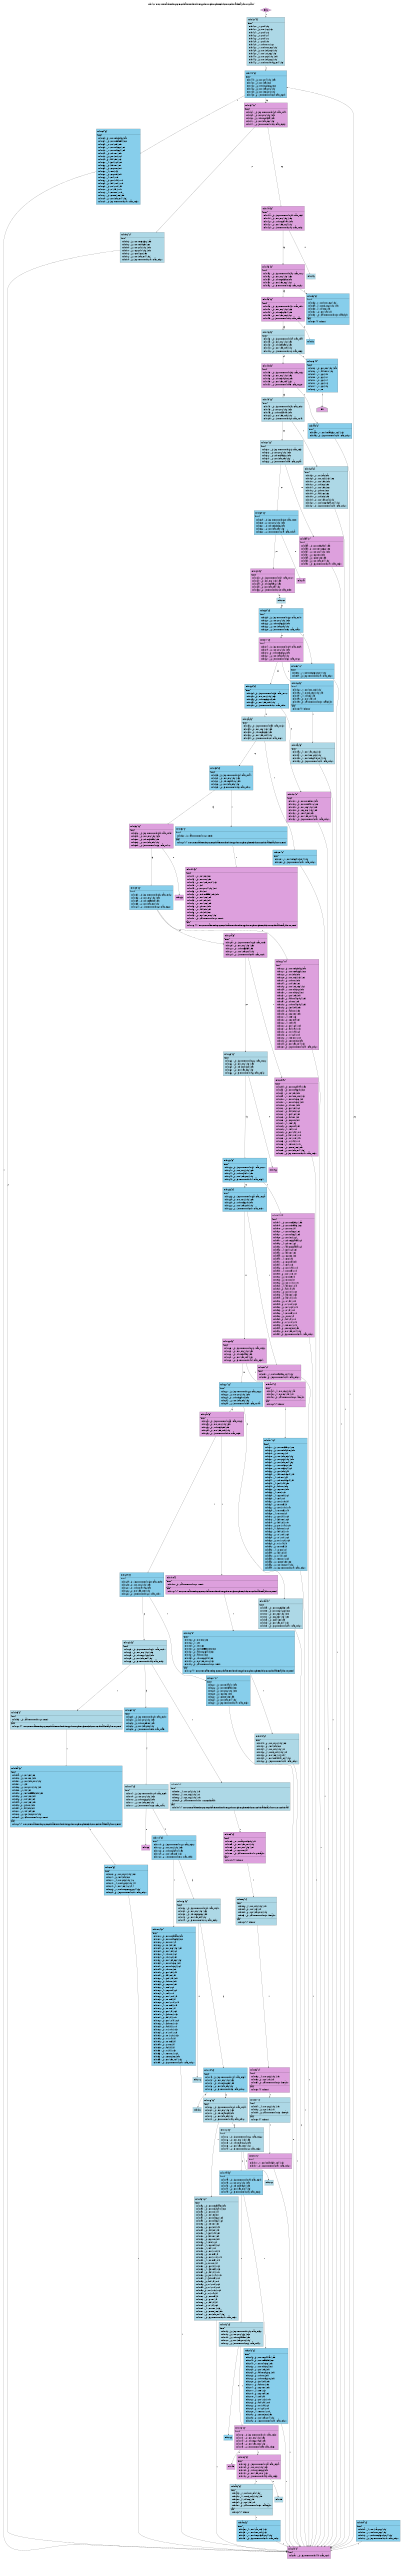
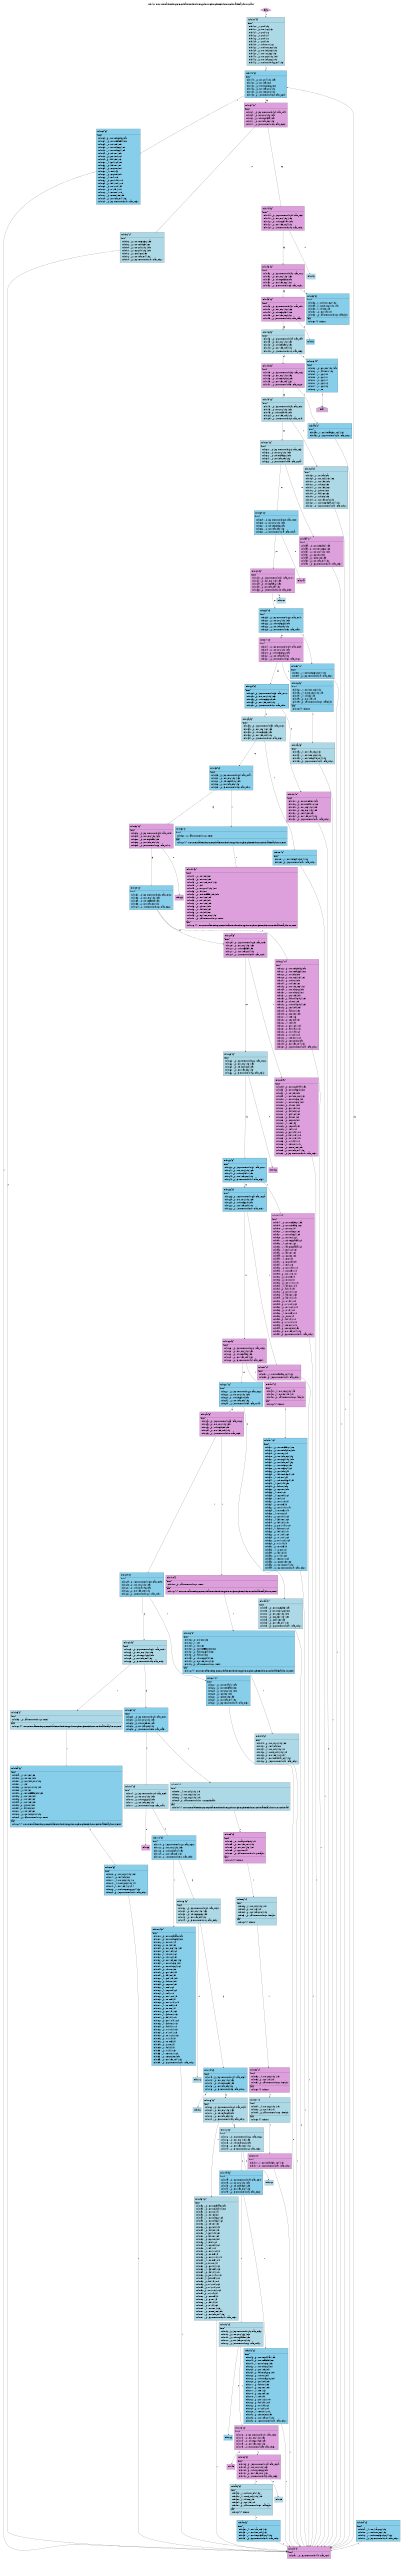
(322, 409) -> (322, 409)
(281, 605) -> (273, 600)
(187, 1723) -> (182, 1759)
